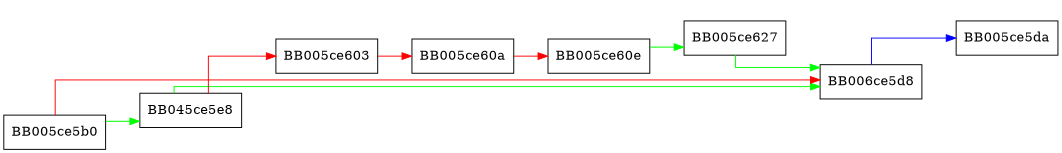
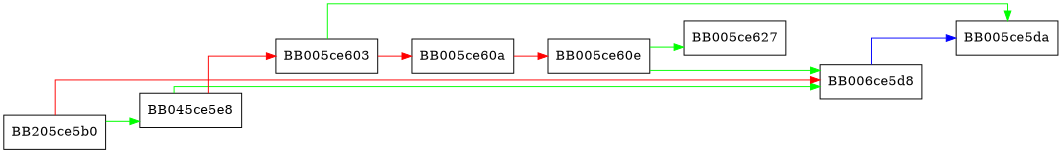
none -> (653, 4)
(767, 68) -> (730, 70)
(55, 132) -> (55, 132)
